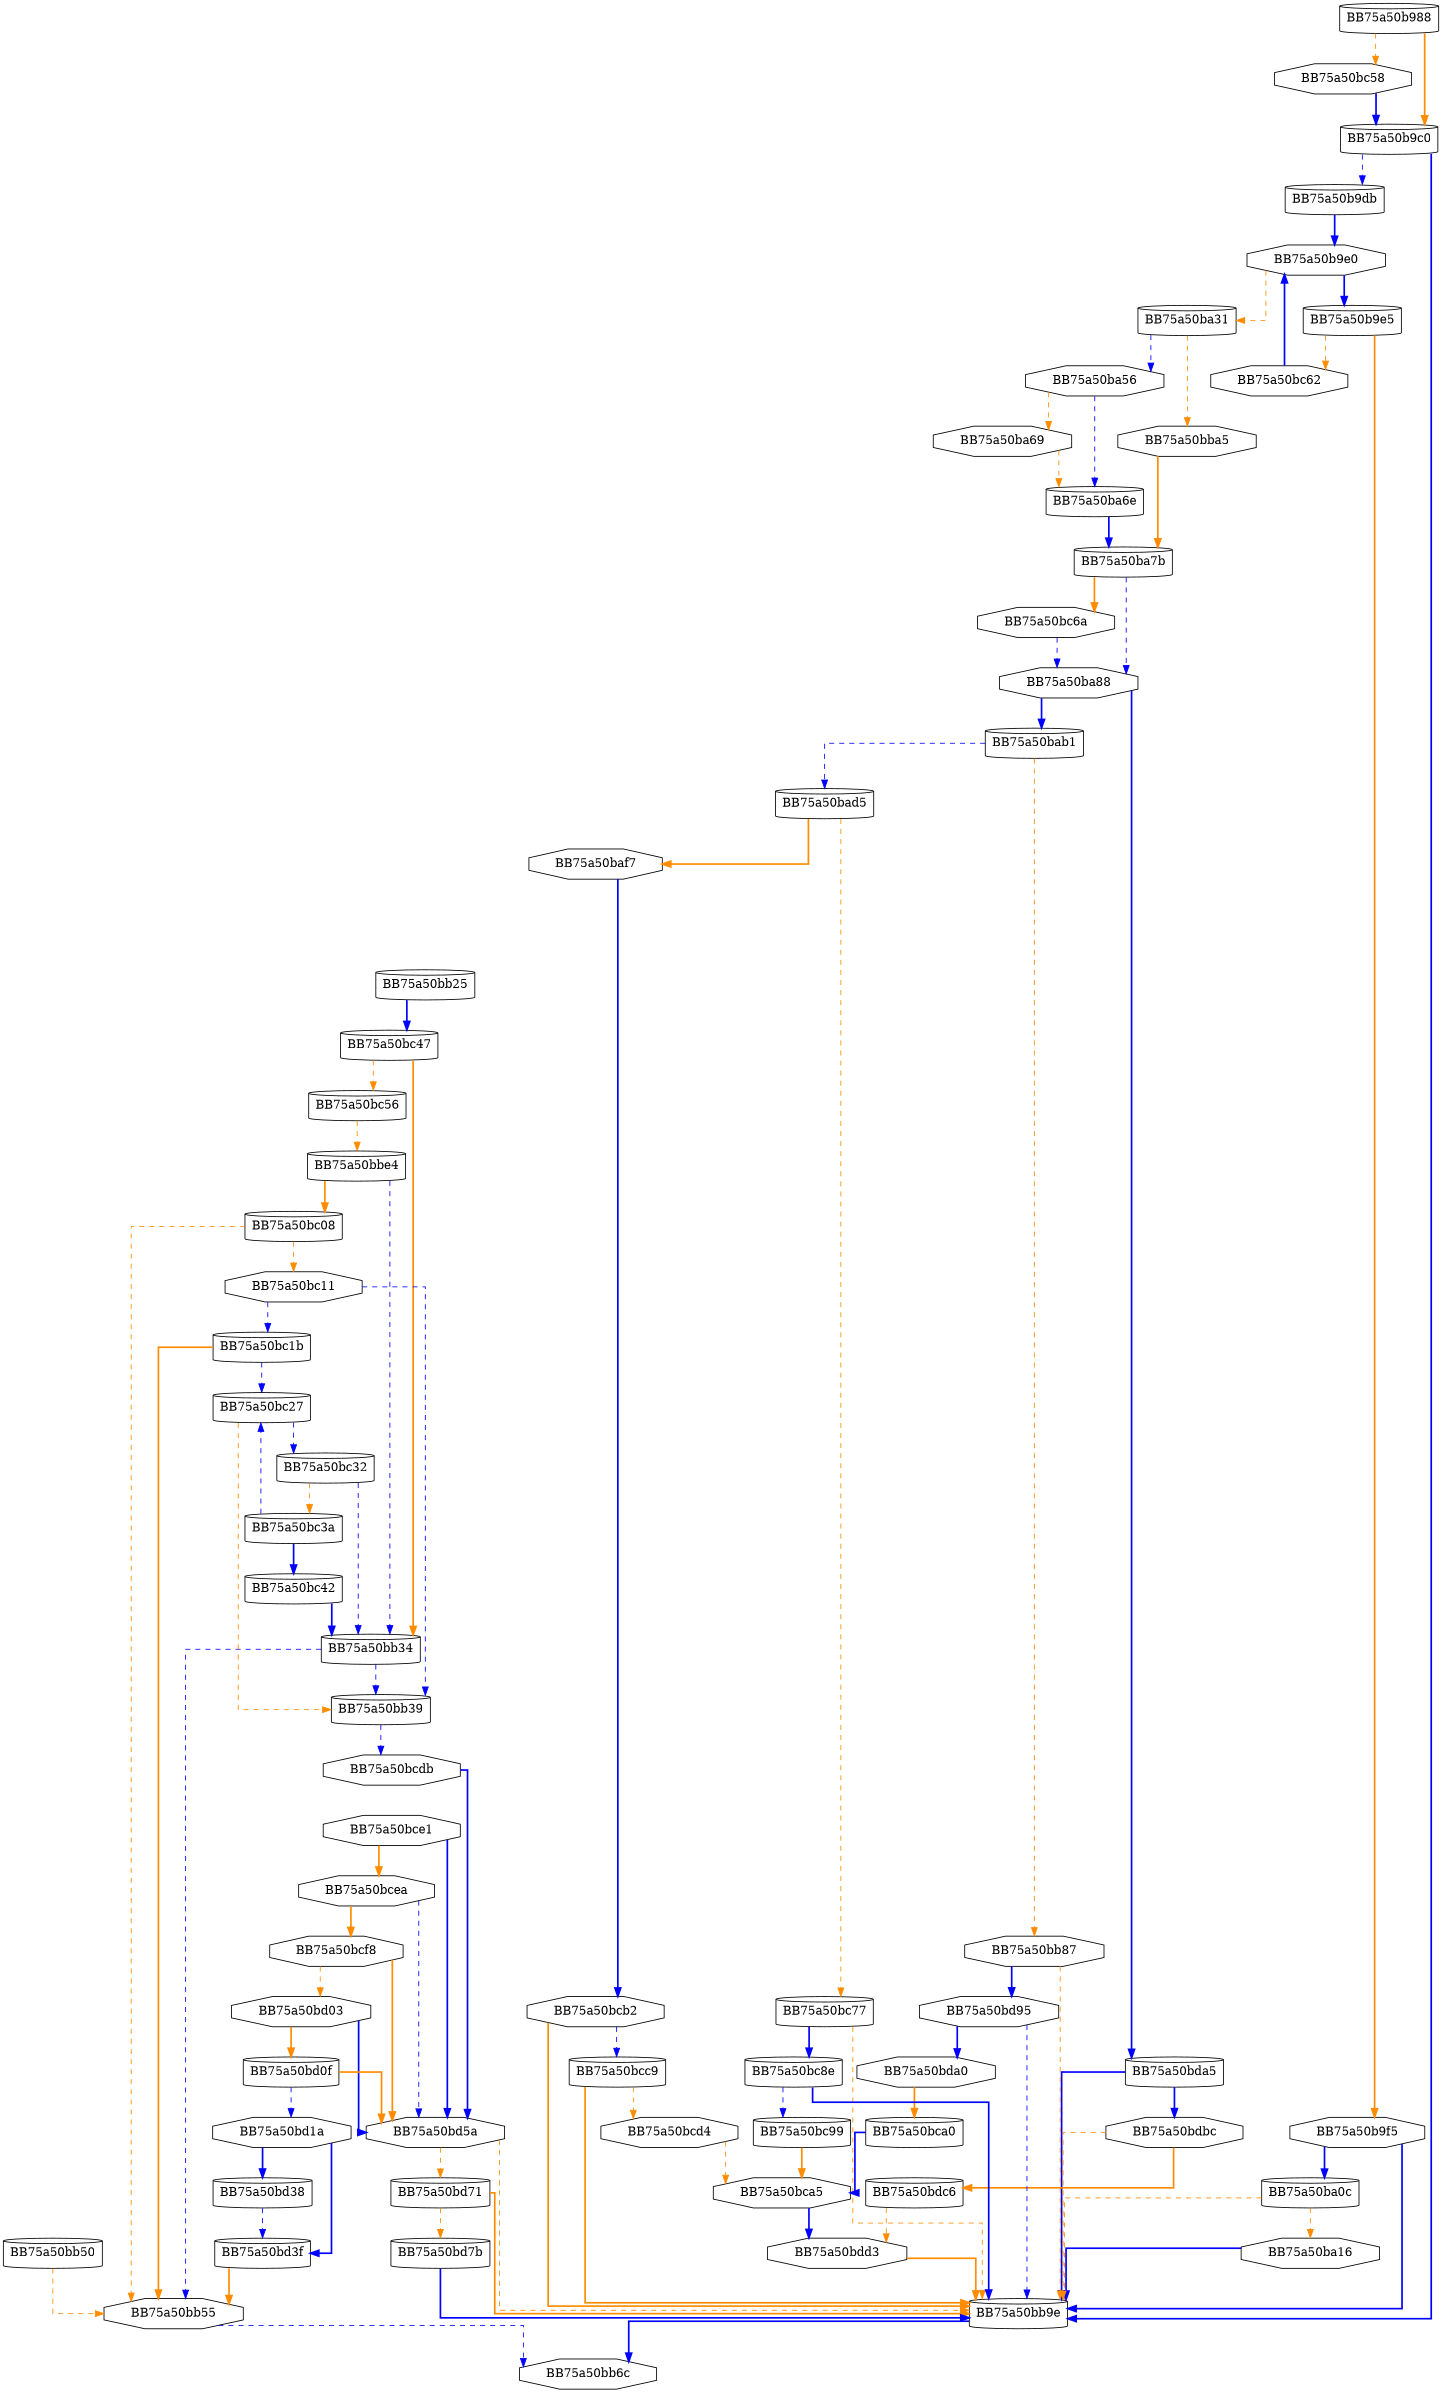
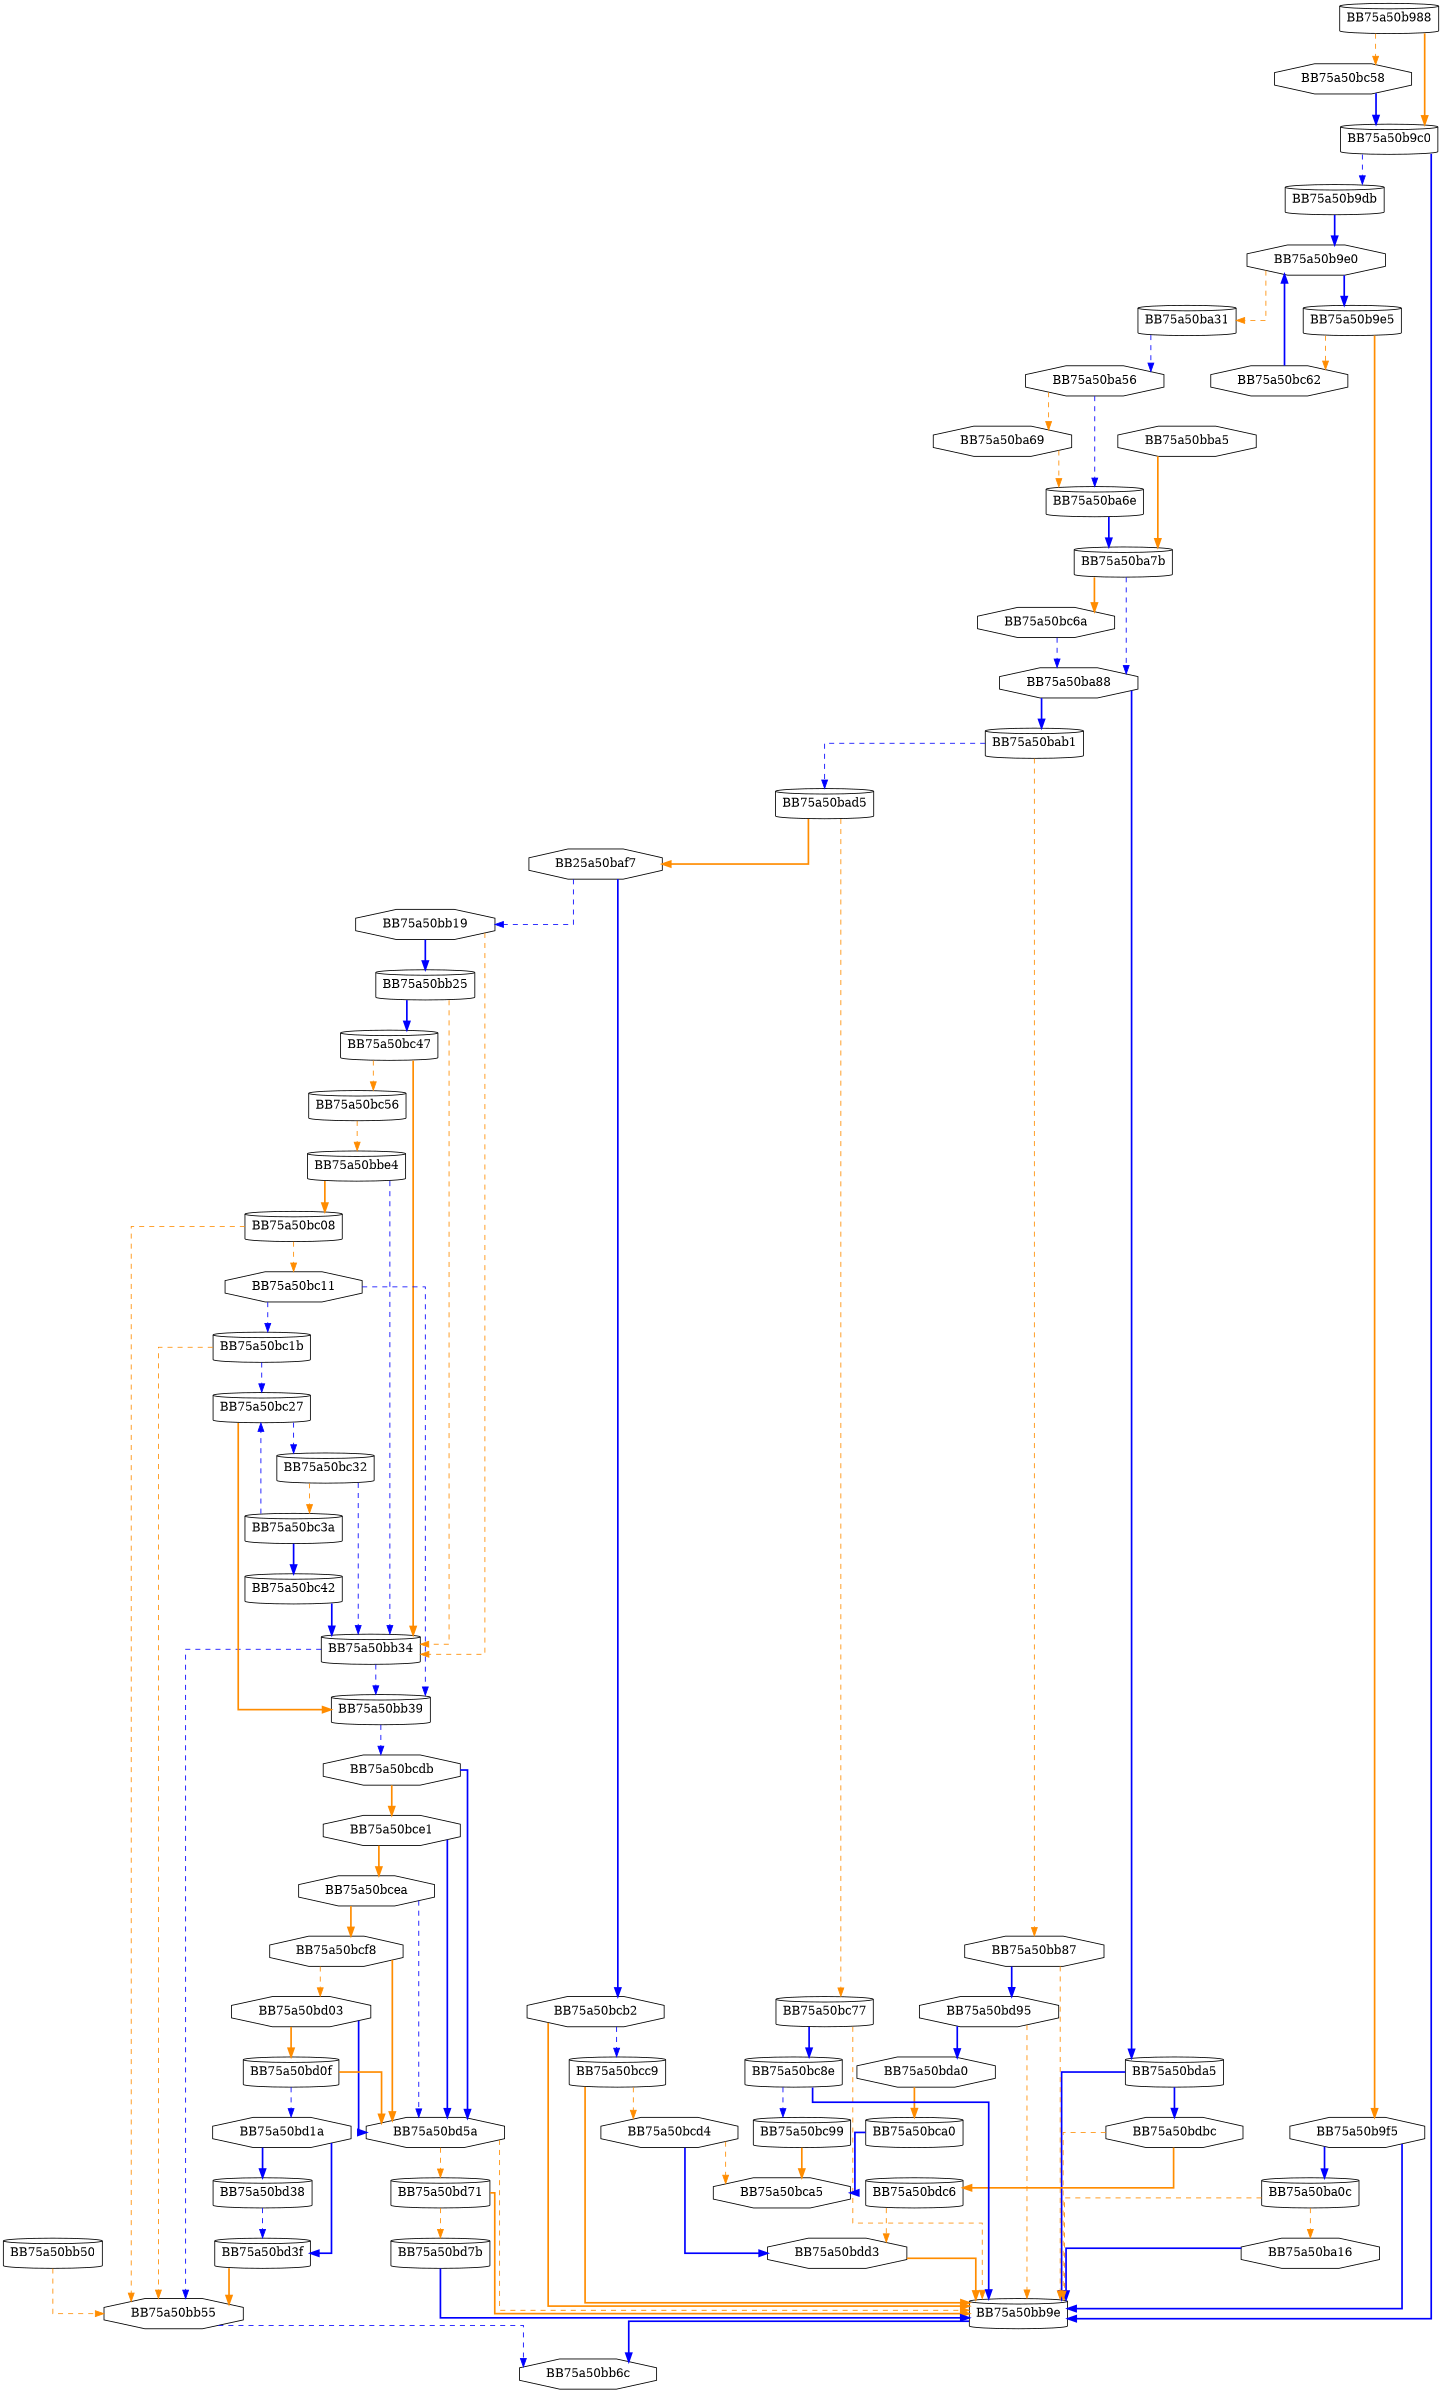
(1187, 377) -> none
(596, 864) -> (596, 864)
none -> (425, 924)
none -> (449, 1332)
(238, 1609) -> (238, 1609)
(158, 1791) -> (158, 1791)
none -> (392, 1796)
(1027, 2157) -> (1027, 2157)
(809, 2219) -> (685, 2238)
